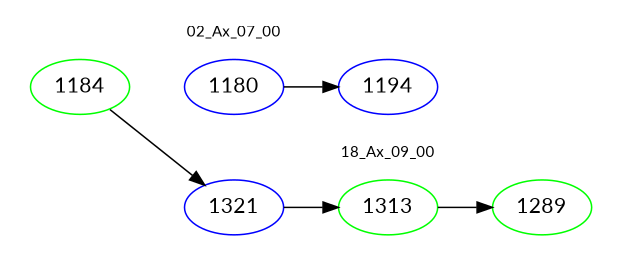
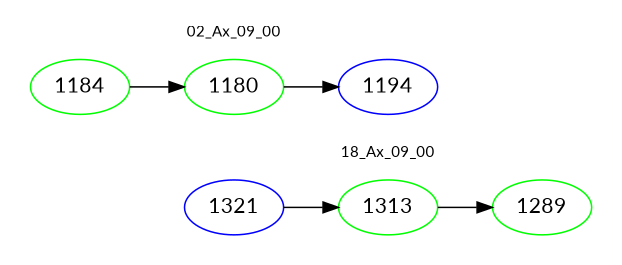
(234, 33) -> (234, 33)
(234, 87) -> (234, 87)
(151, 143) -> (149, 87)
